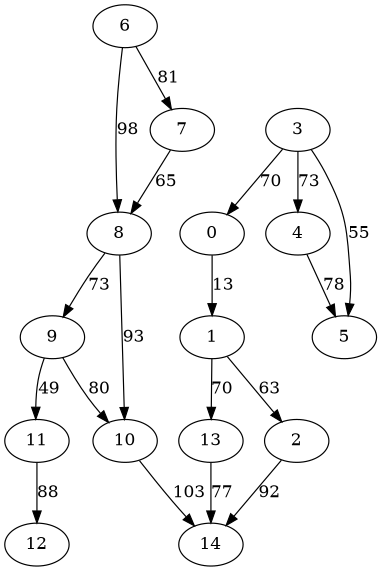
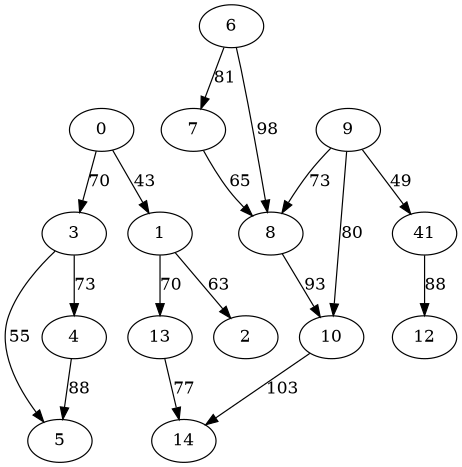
(259, 177) -> (90, 176)
(86, 279) -> (308, 174)
(223, 285) -> (145, 182)
(334, 285) -> (80, 389)
(37, 441) -> (425, 234)
(258, 488) -> none
